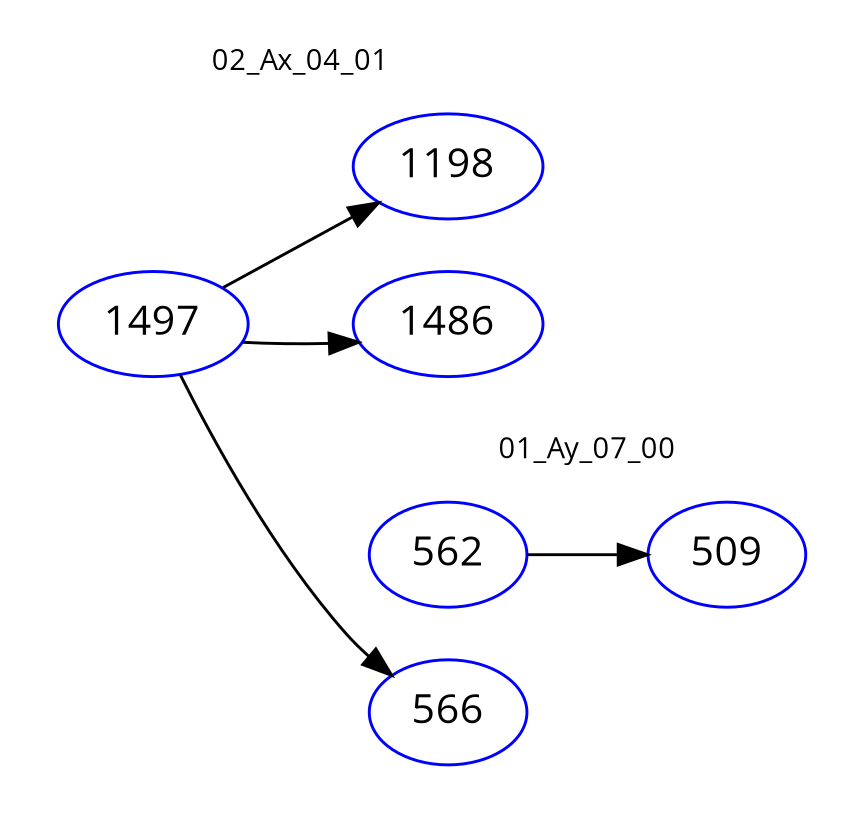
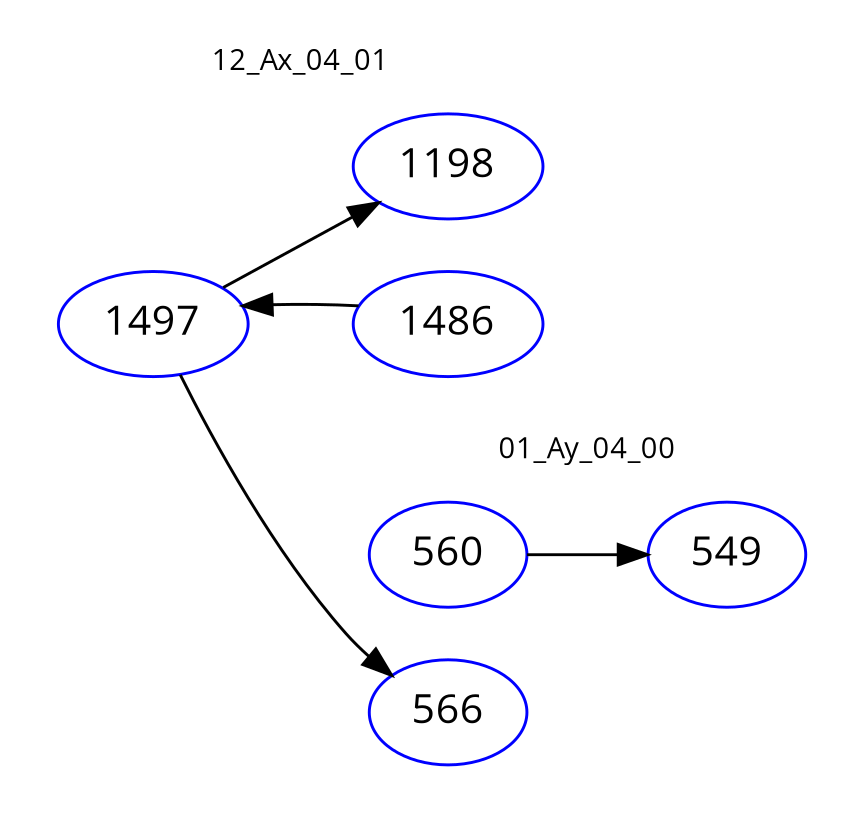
(301, 63) -> (301, 63)
(286, 344) -> (315, 304)
(588, 451) -> (588, 451)
(448, 555) -> (448, 555)
(727, 555) -> (727, 555)
